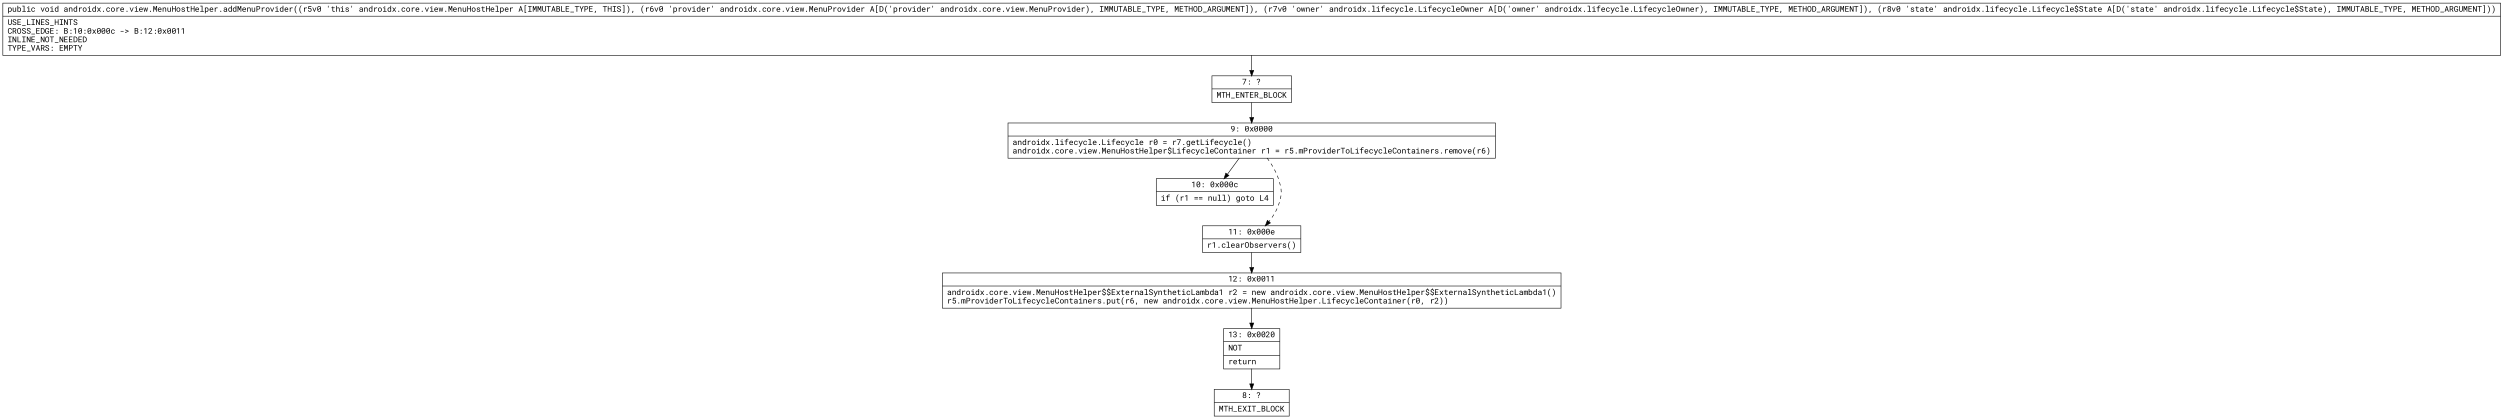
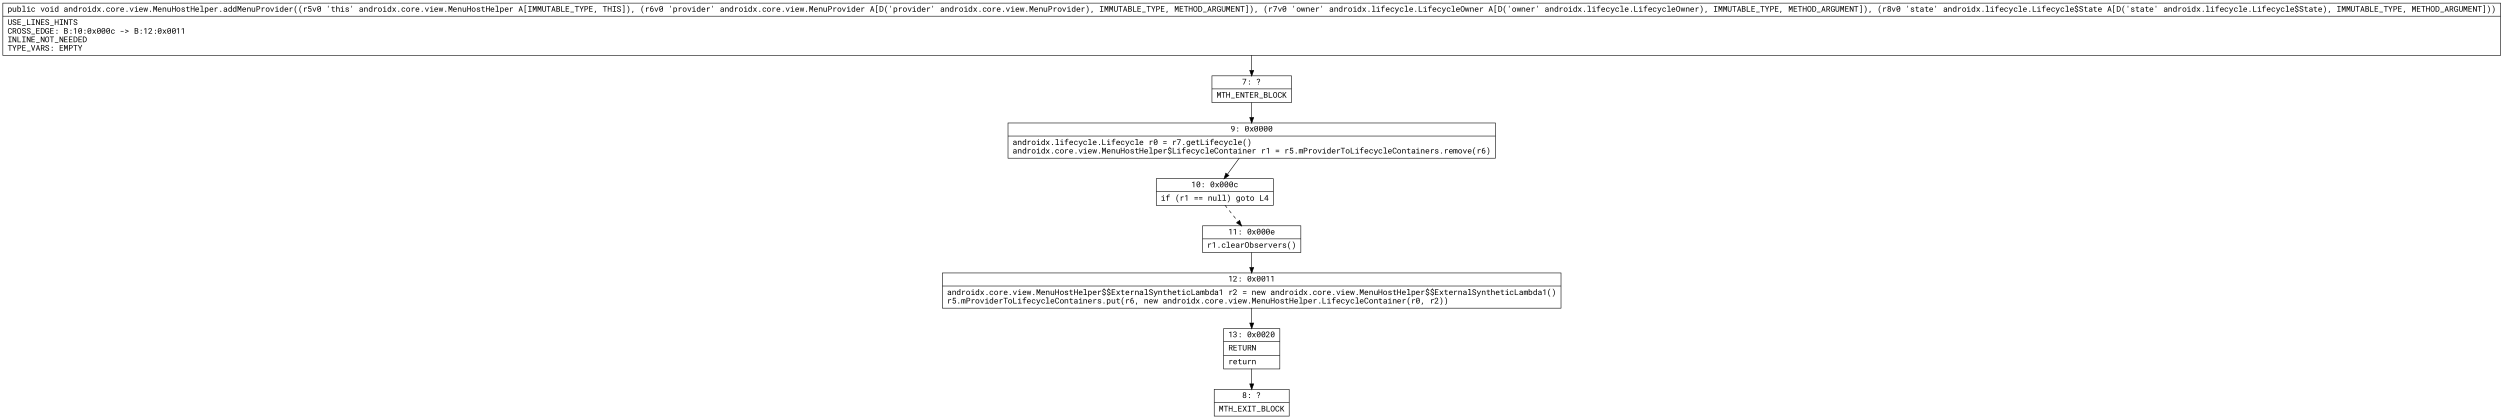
(1281, 190) -> (1231, 213)
(1235, 348) -> (1242, 348)
